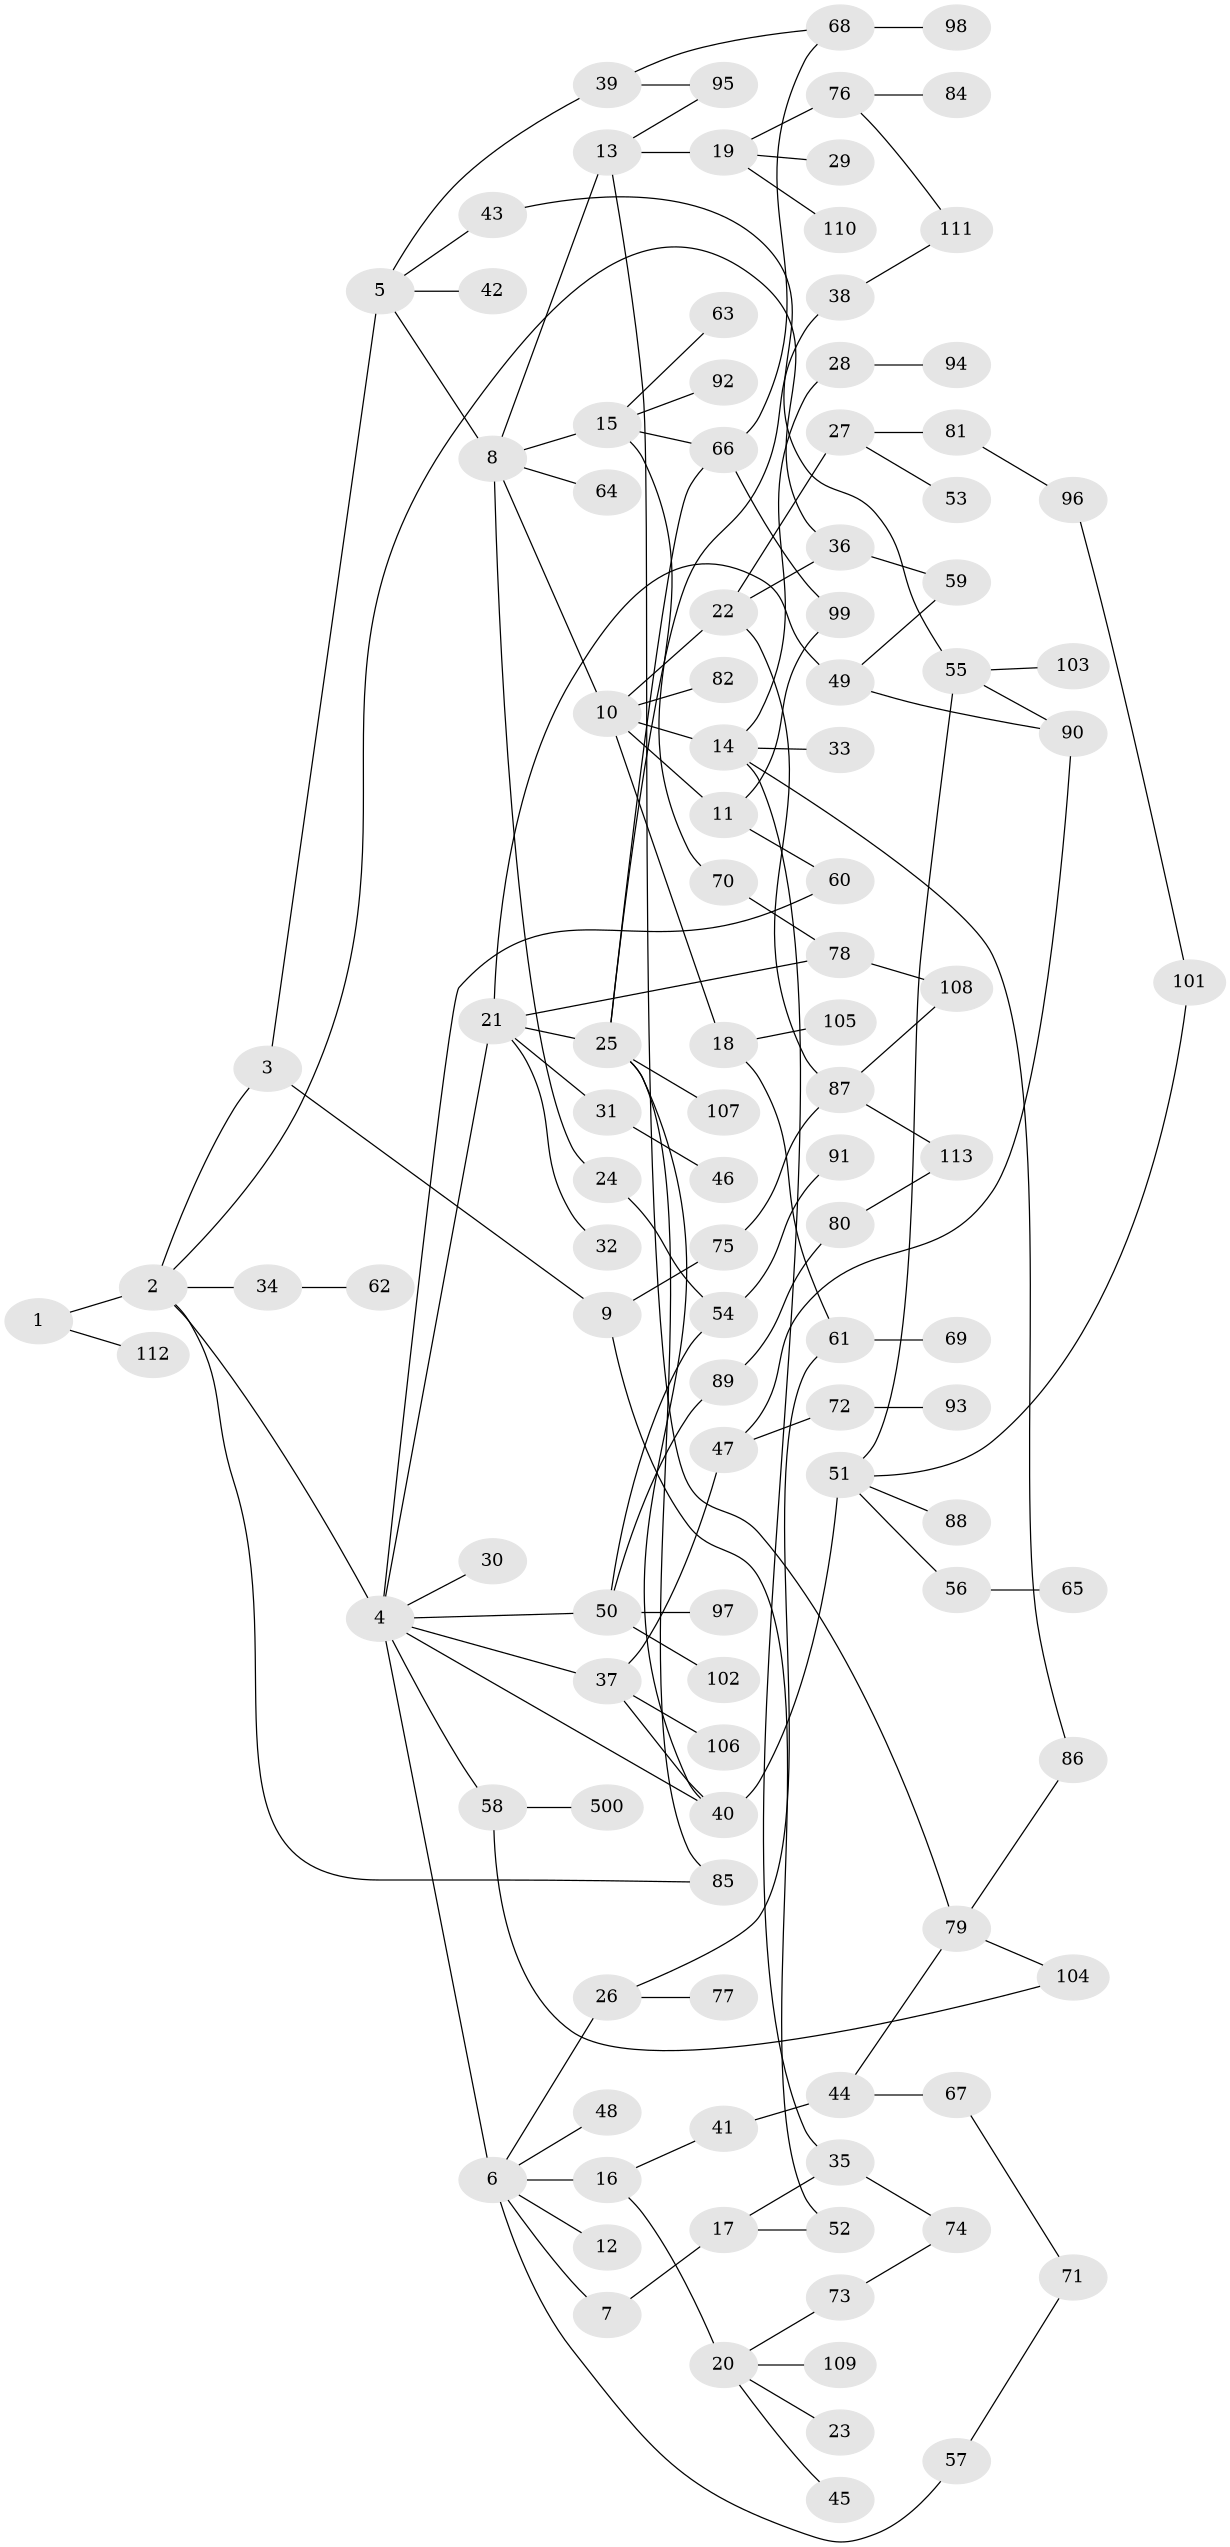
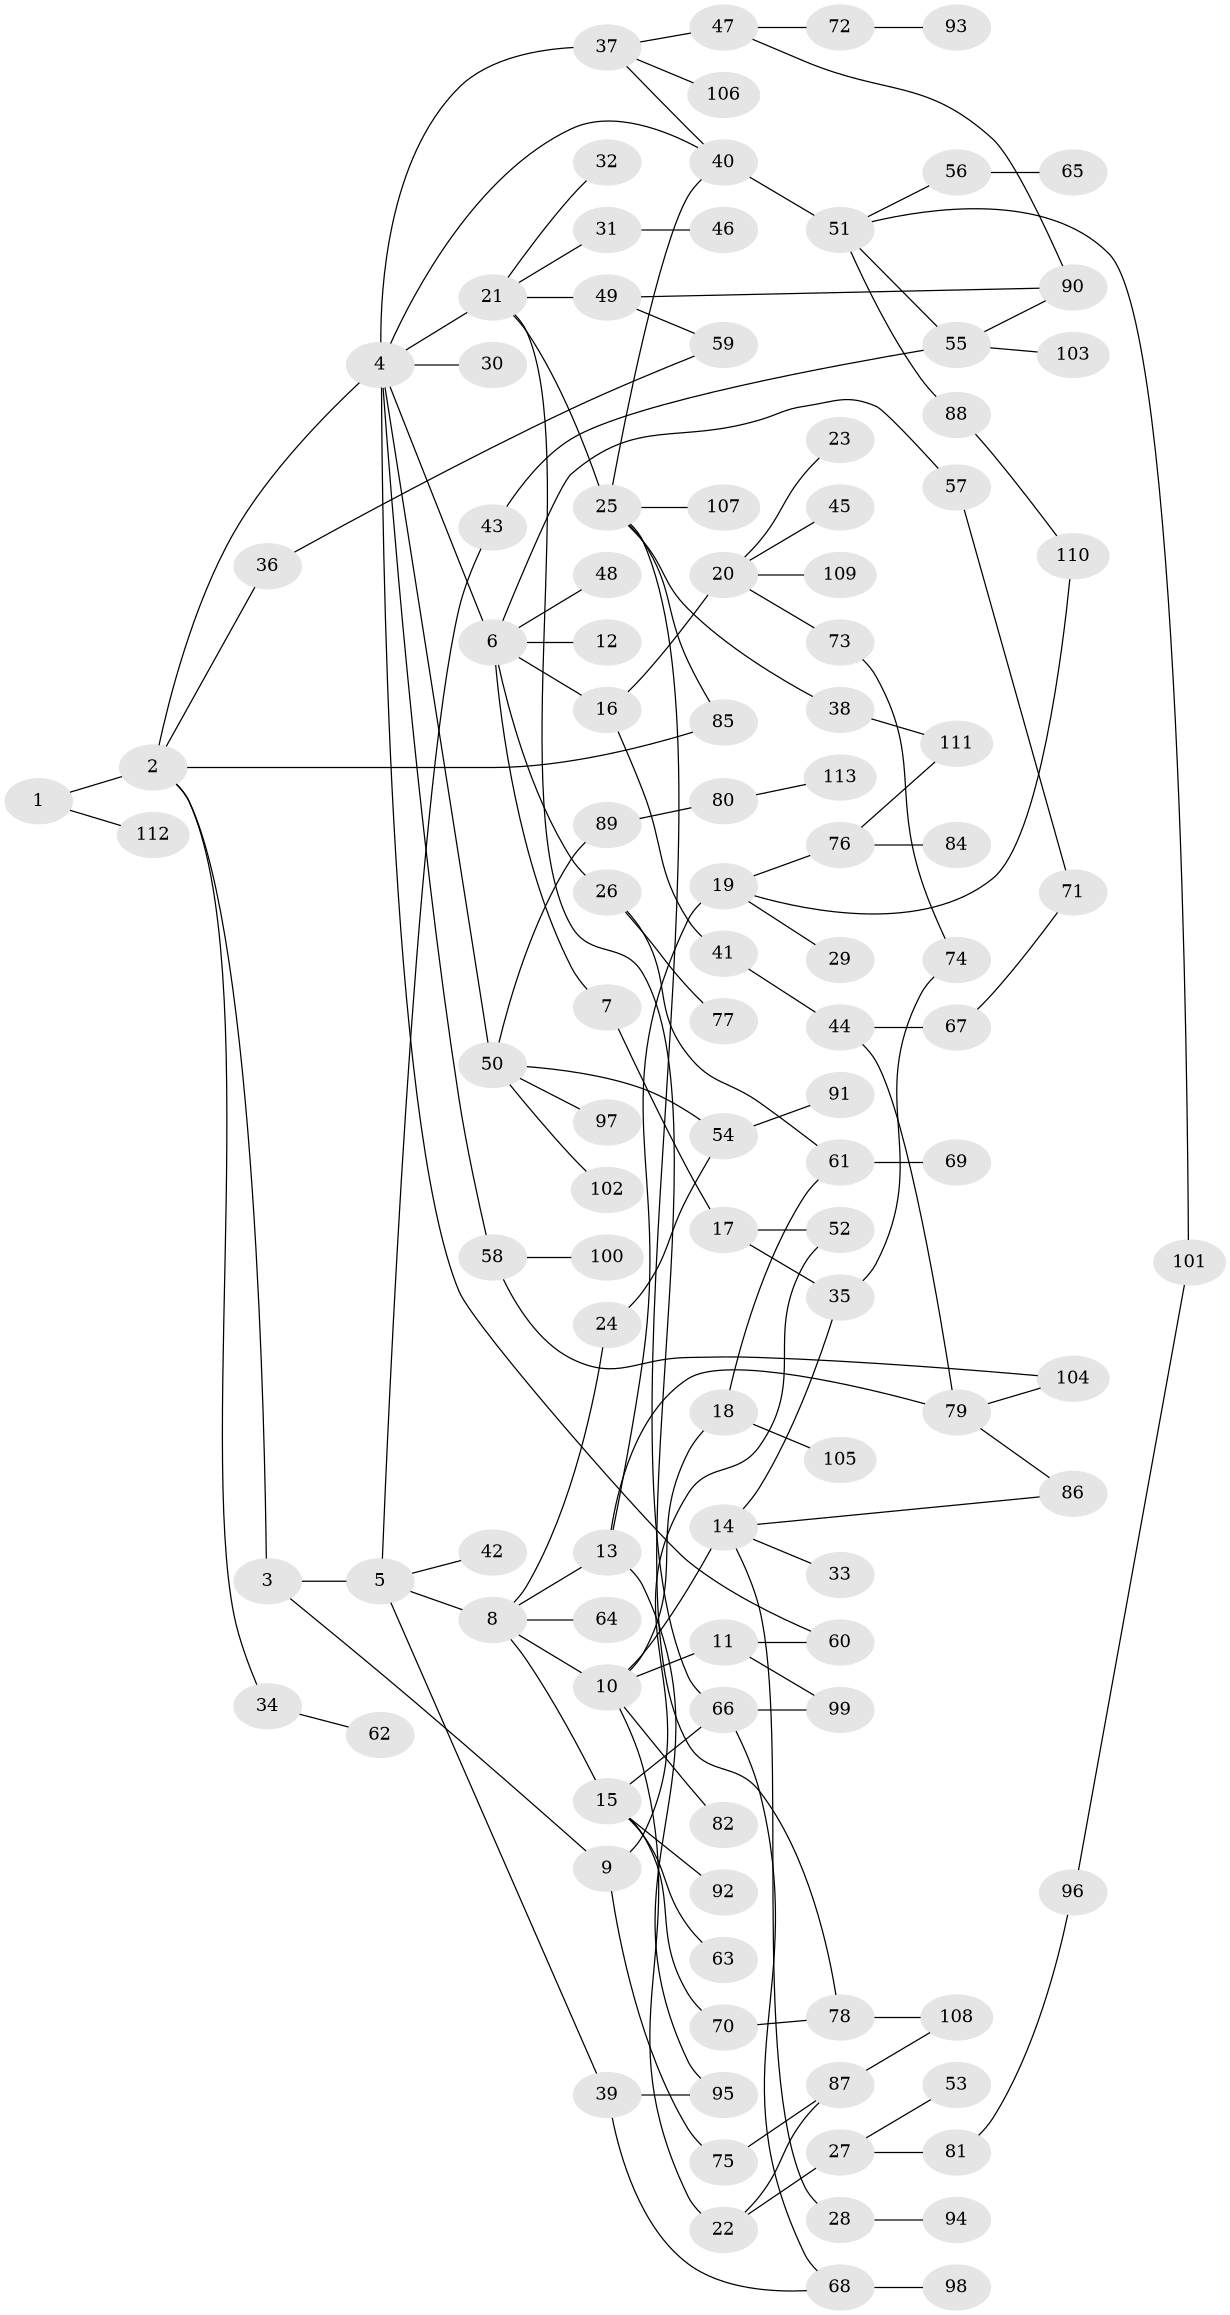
none -> (1017, 484)
(782, 580) -> none
(898, 1124) -> none
(607, 1808) -> (607, 1258)
